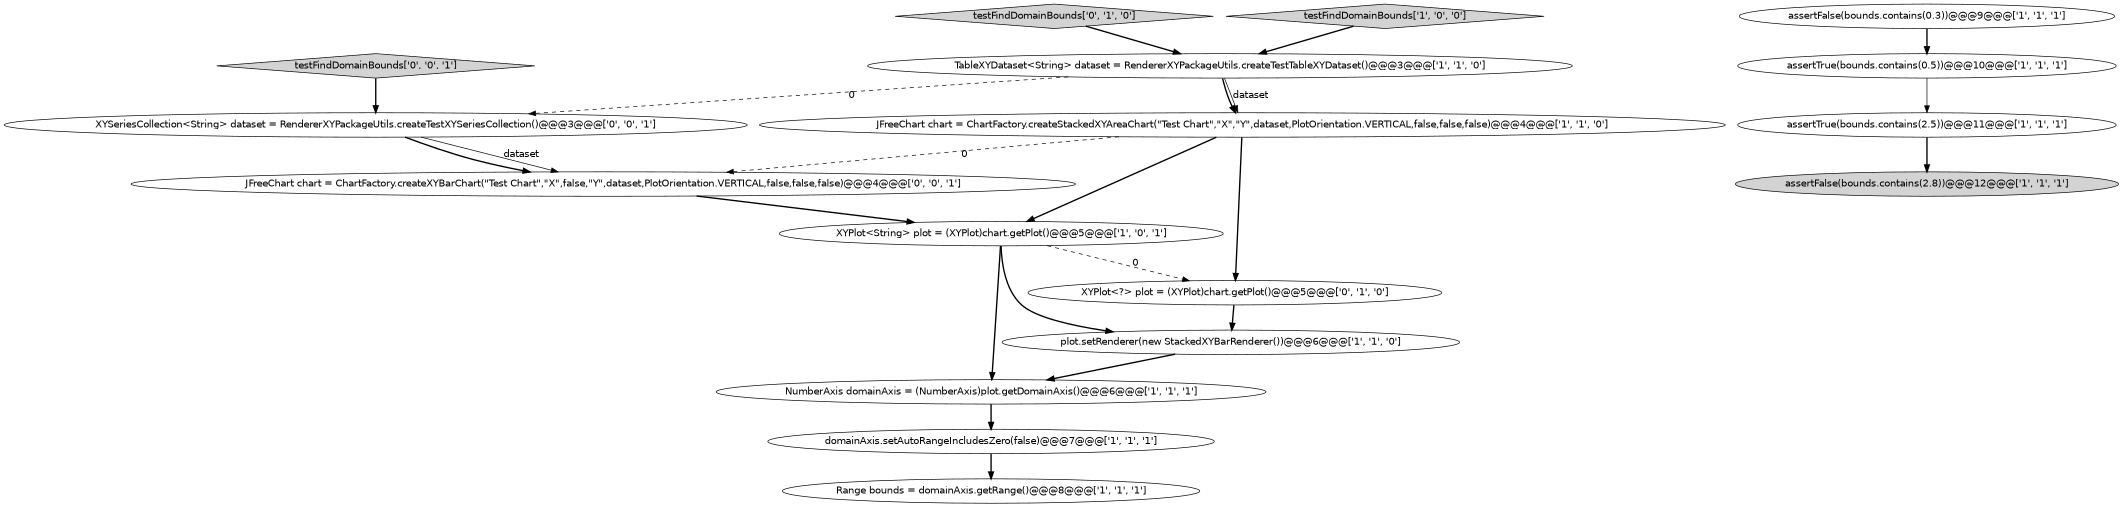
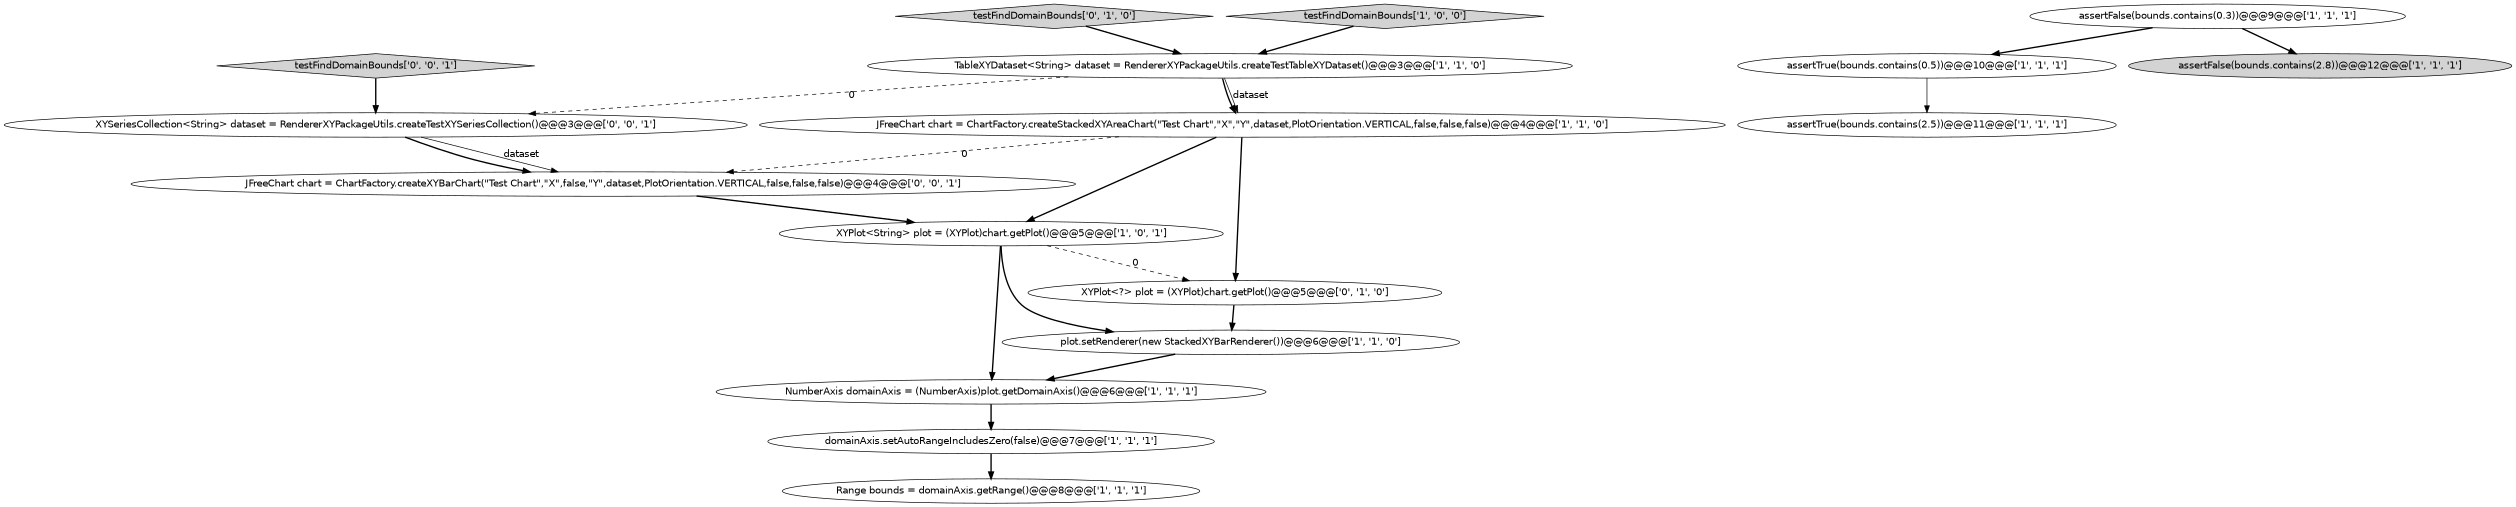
(1927, 151) -> (2266, 40)
